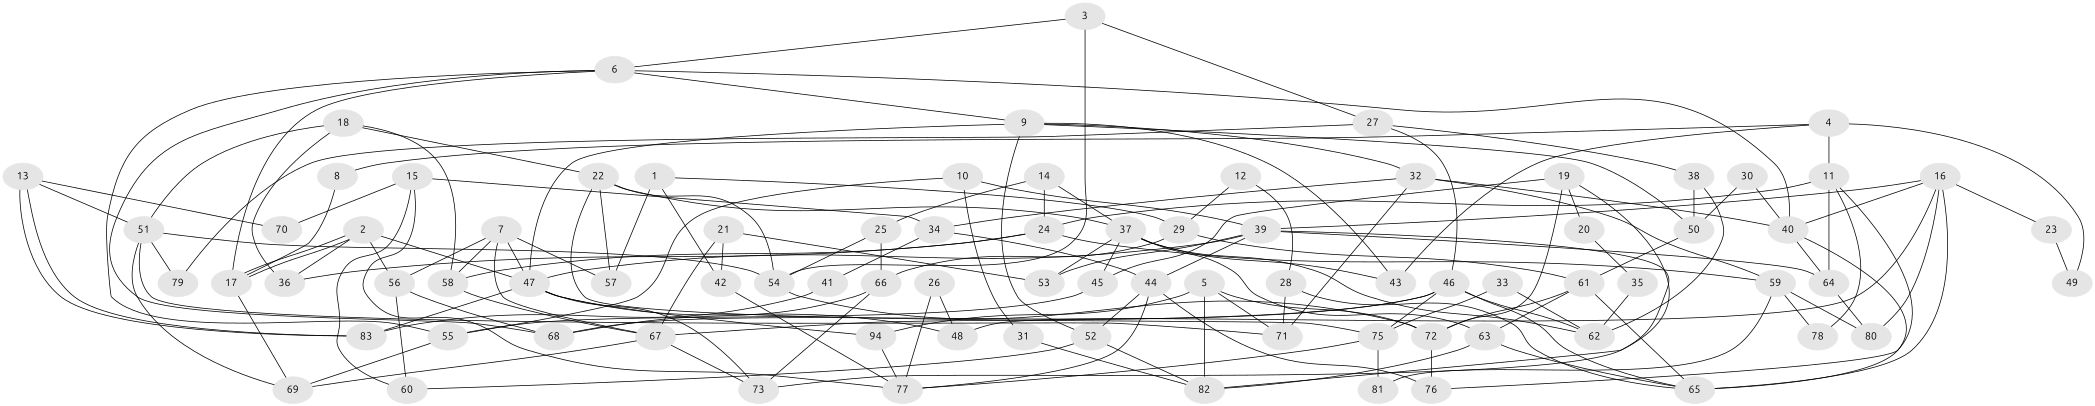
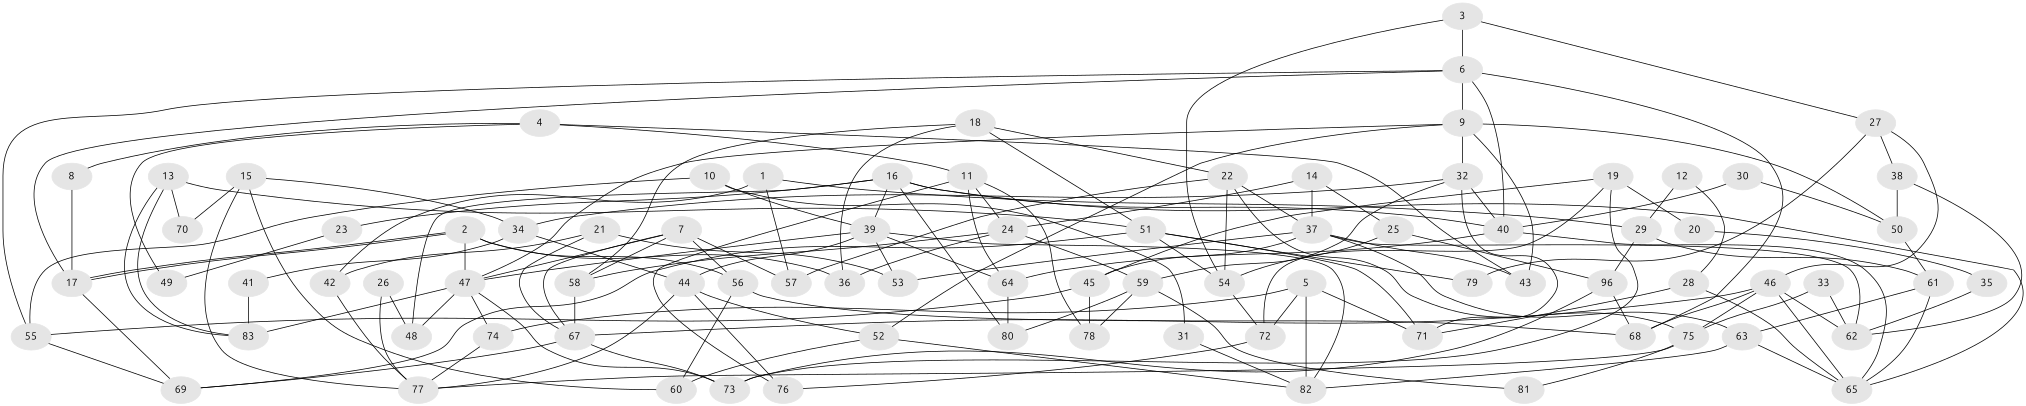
(881, 283) -> (1607, 283)
(1529, 304) -> none
none -> (1090, 315)
(876, 337) -> (493, 337)
